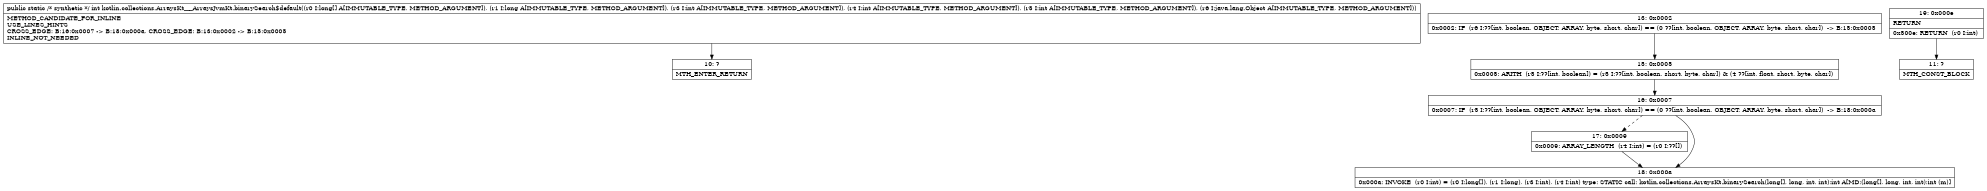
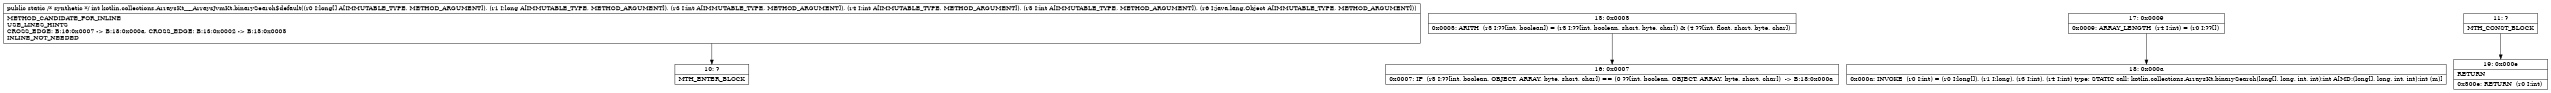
(1655, 23) -> none
(1936, 47) -> (2501, 44)
(712, 74) -> (712, 79)
(1634, 122) -> none
(1694, 139) -> none
